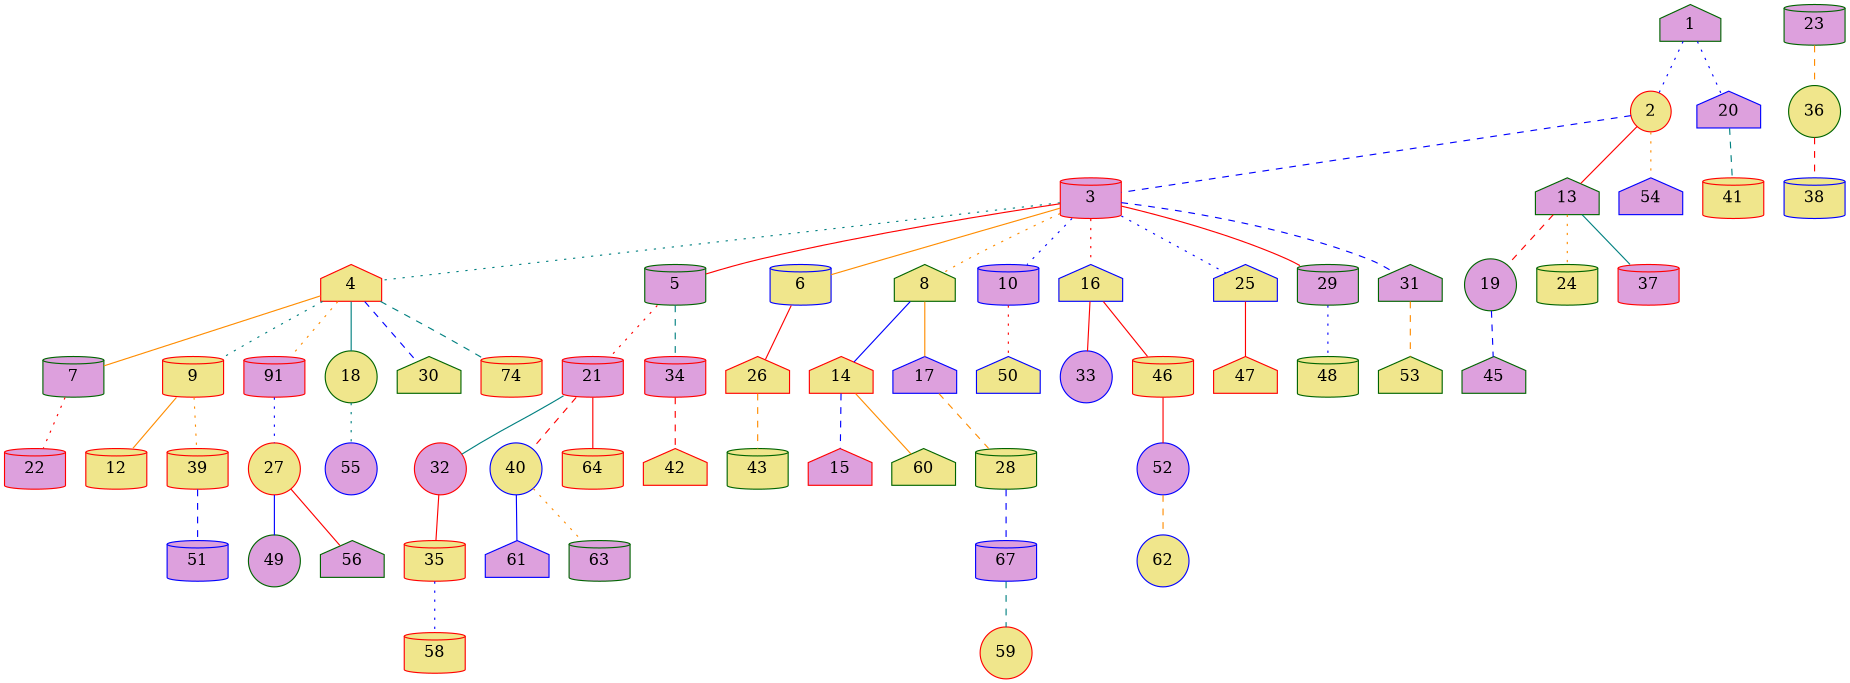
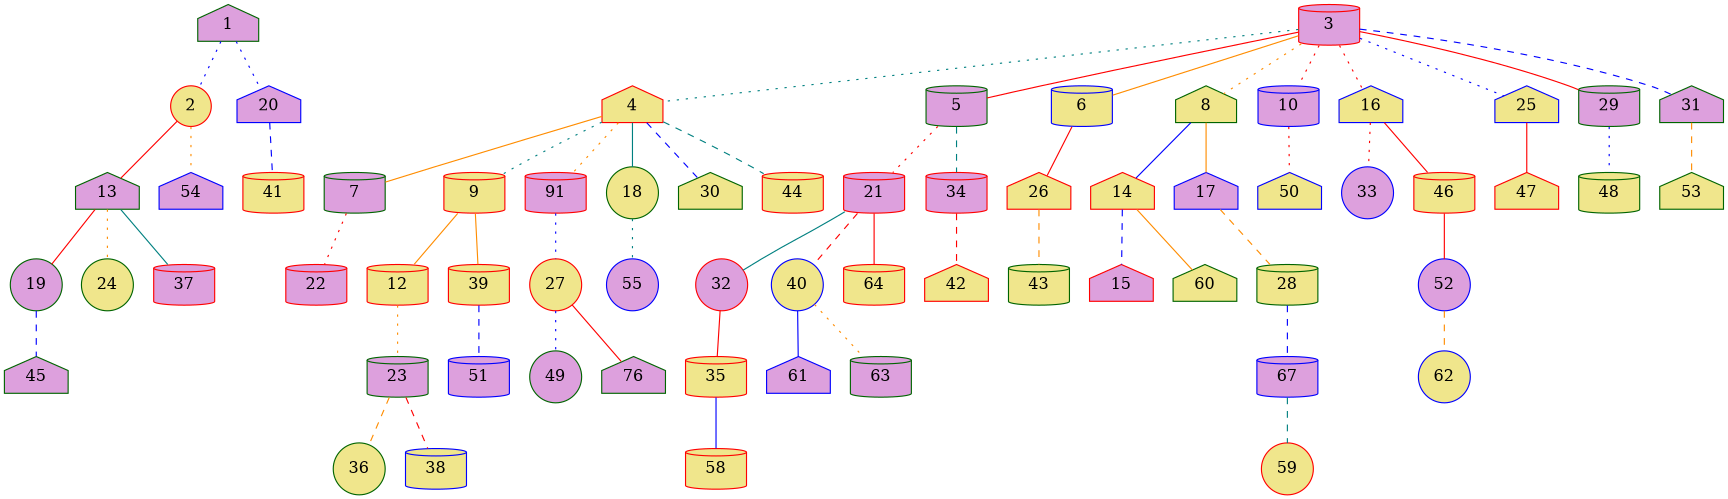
(1731, 153) -> (271, 148)
(1376, 154) -> none
(1815, 158) -> (417, 423)
(1530, 240) -> (73, 237)
(1050, 242) -> (1309, 66)
(1567, 285) -> (107, 285)
(1089, 326) -> (1369, 145)
none -> (398, 331)
(512, 377) -> (793, 193)
(195, 423) -> (477, 239)
(274, 515) -> (556, 331)
(352, 561) -> (634, 377)
(435, 607) -> (716, 423)
